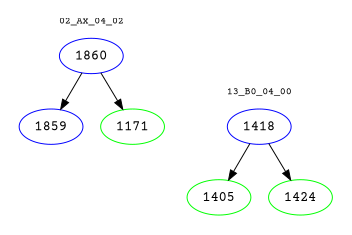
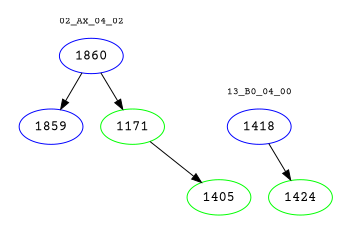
(242, 158) -> (172, 159)
